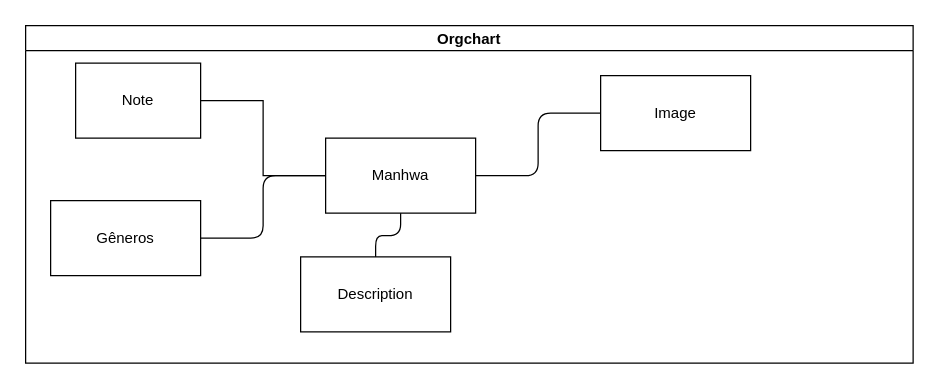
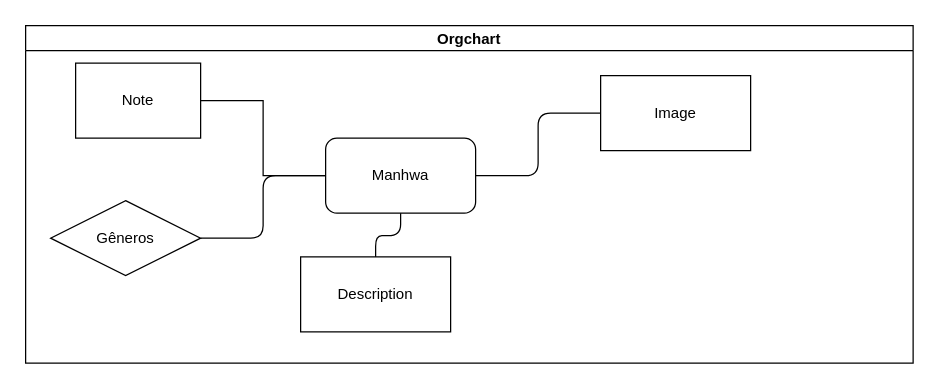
(401, 176) -> (401, 176)
(126, 238) -> (126, 238)
